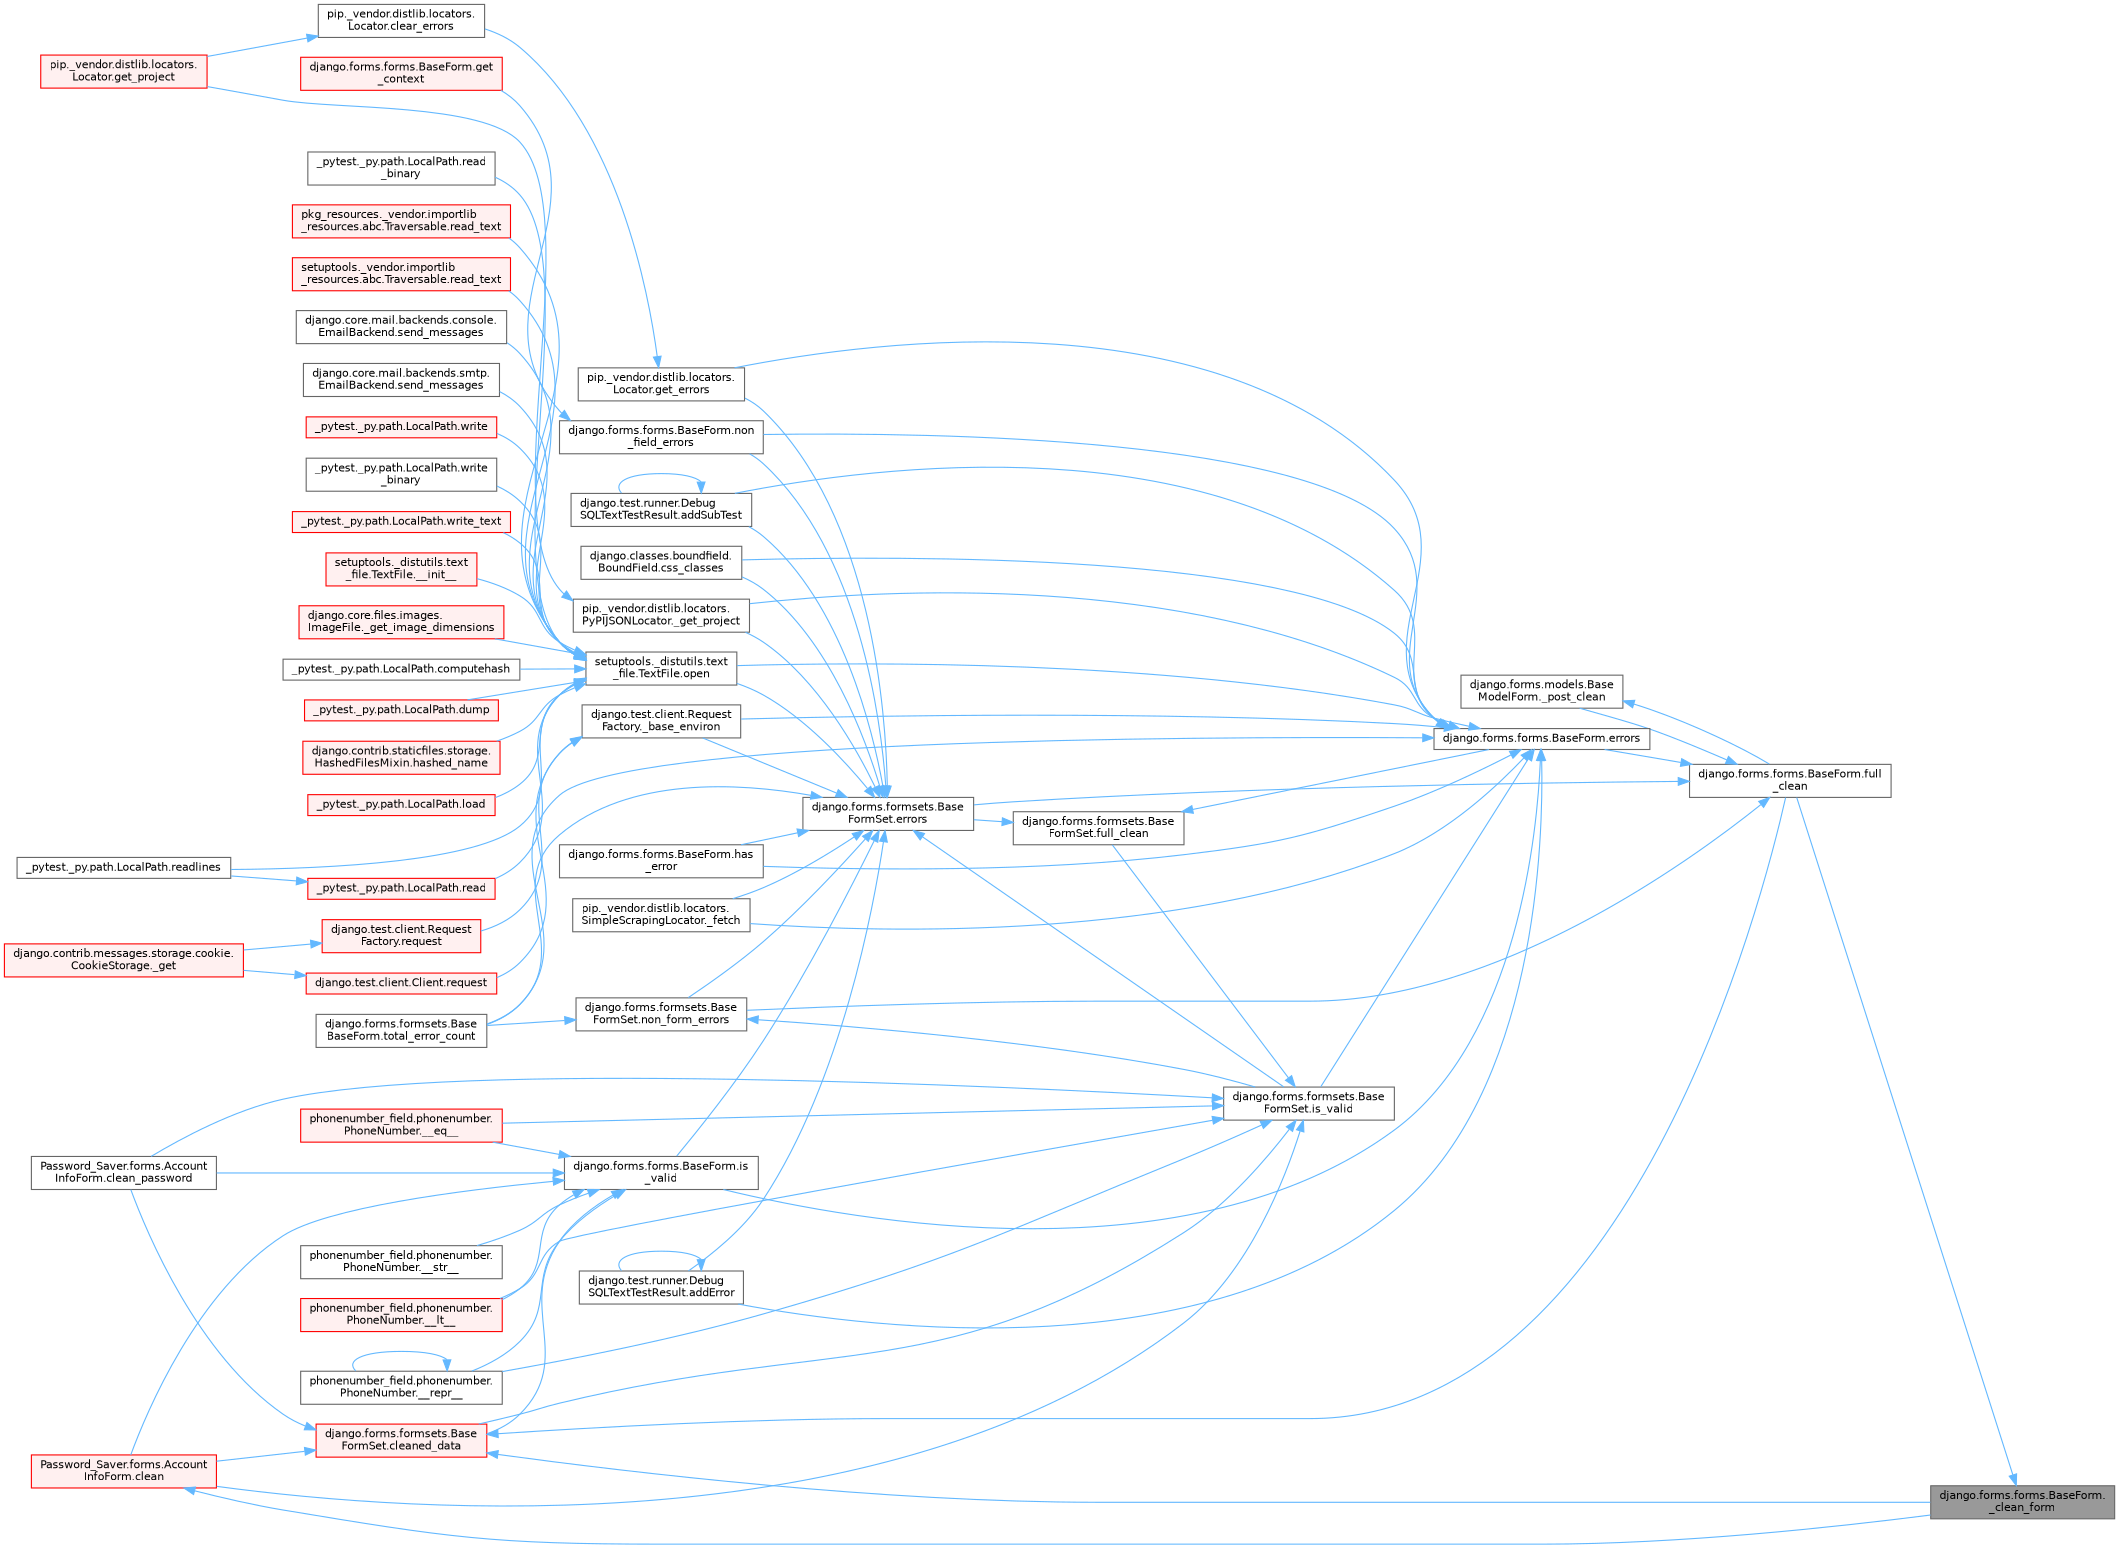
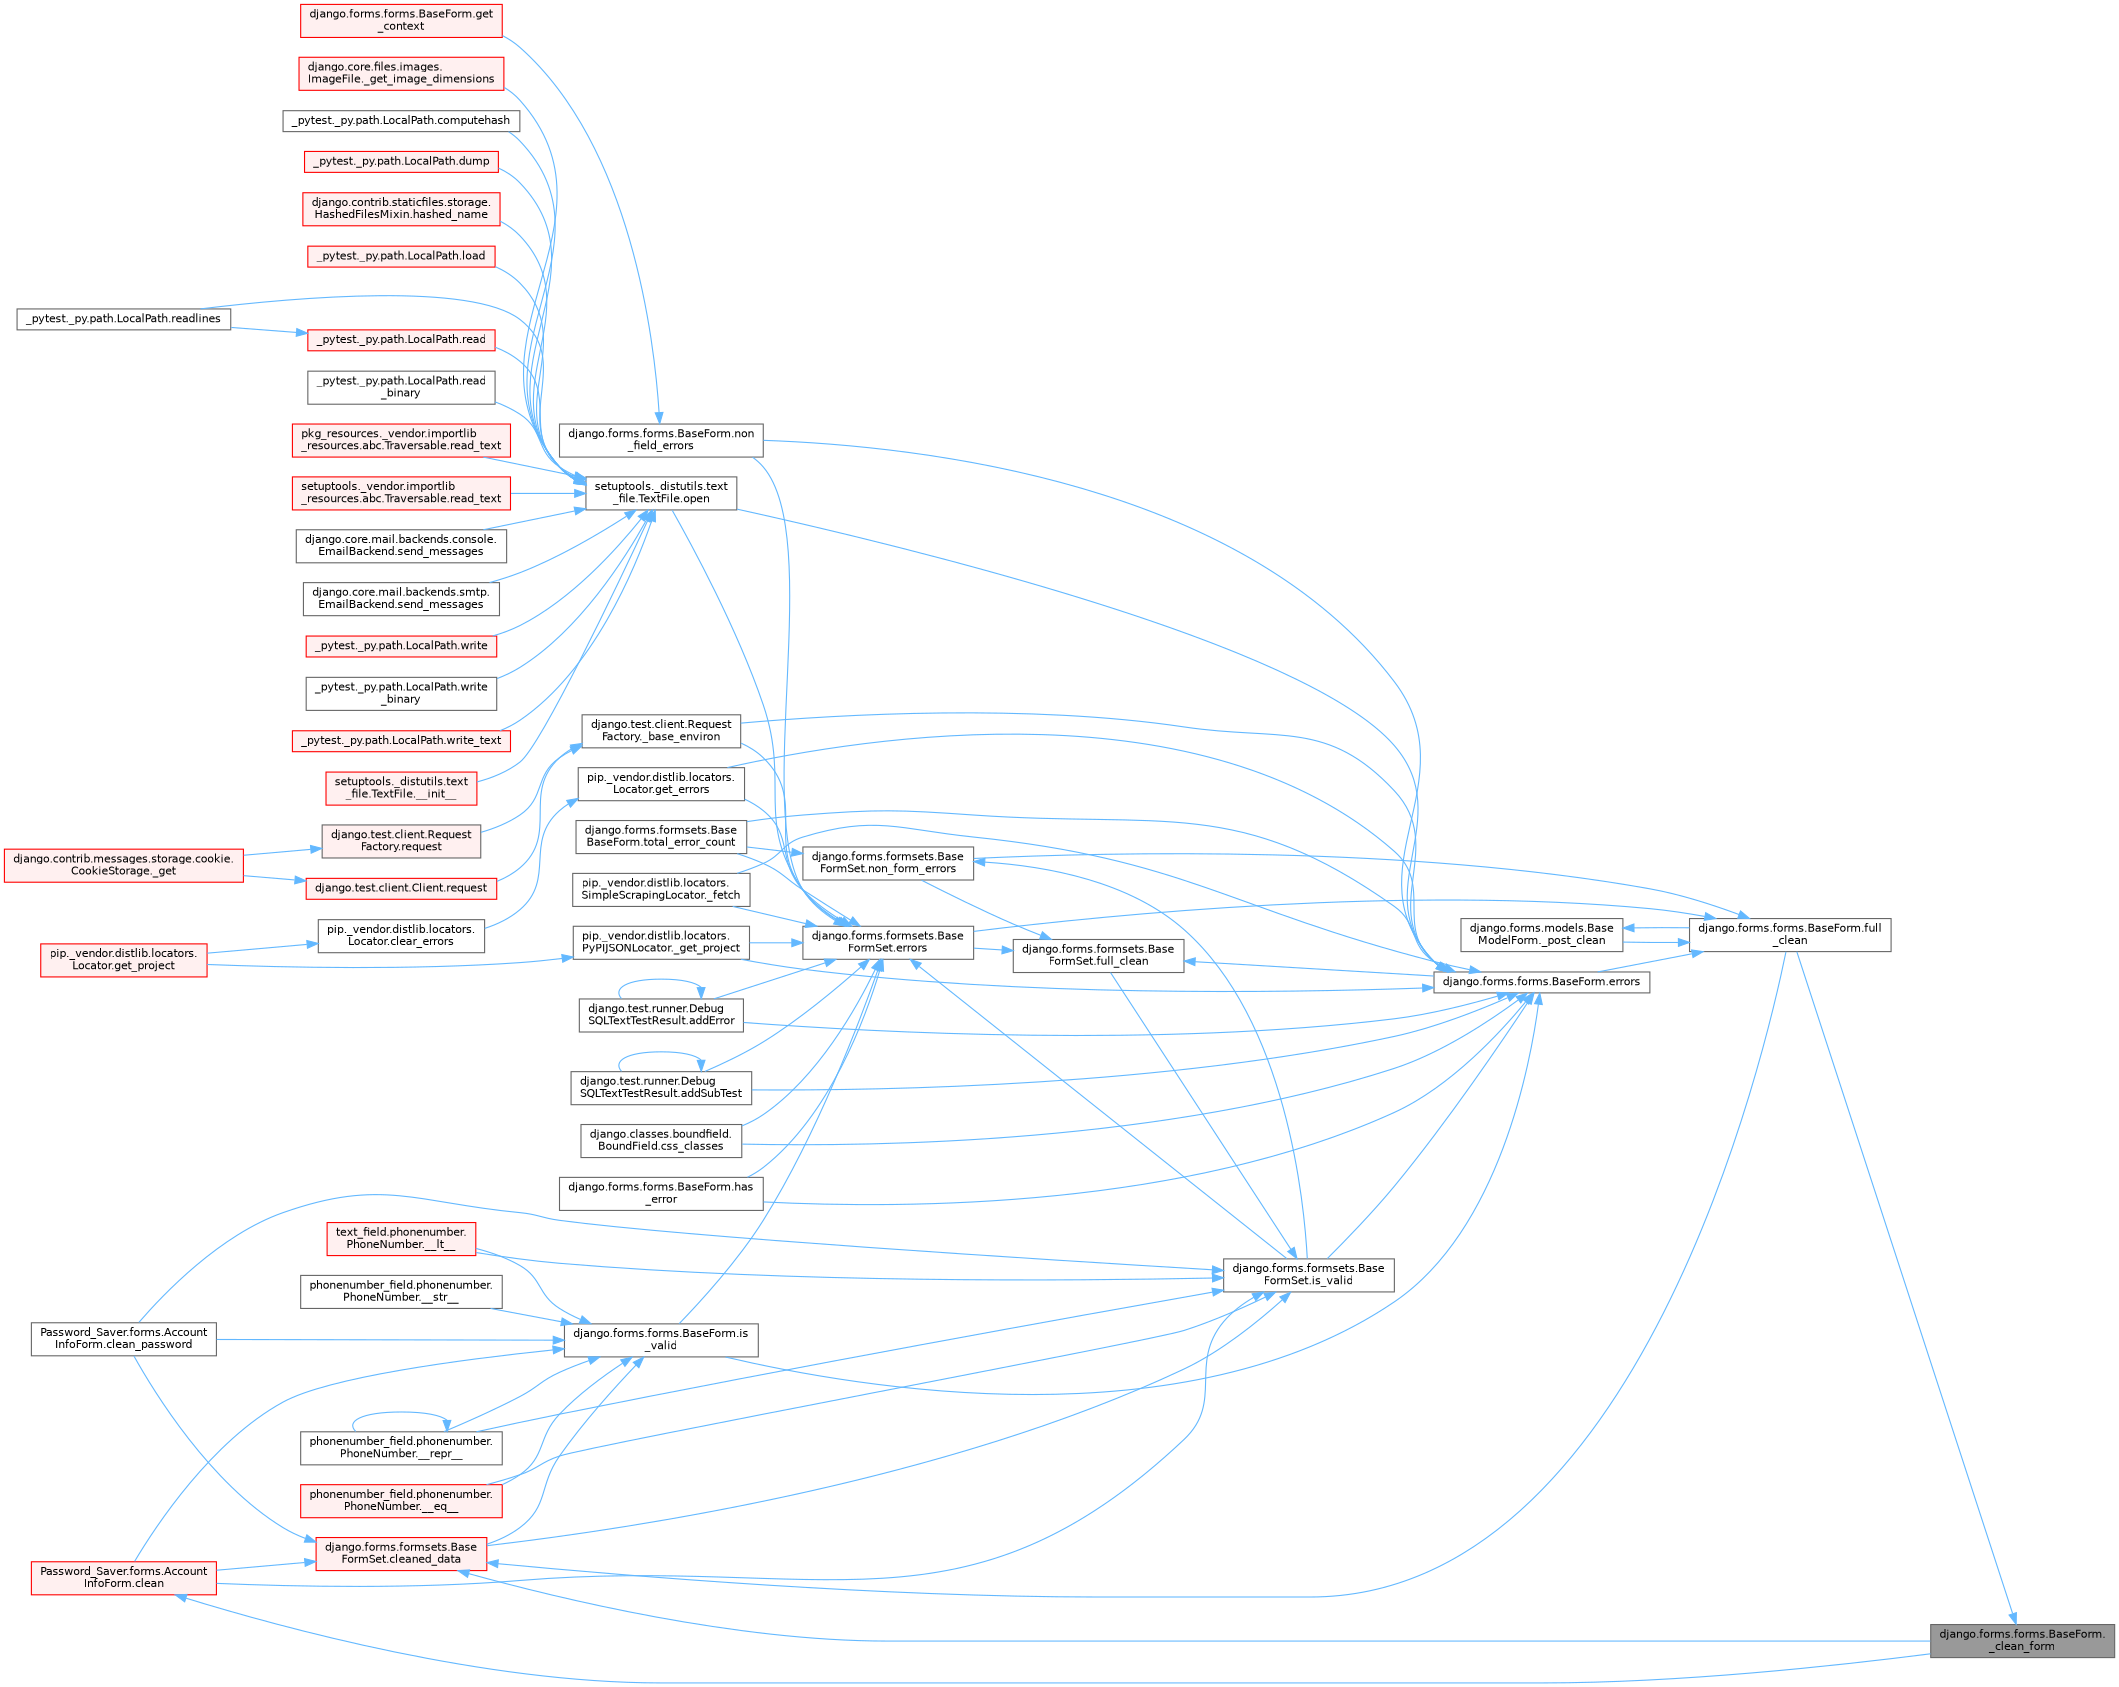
(791, 916) -> (981, 909)
(401, 936) -> (401, 841)
(401, 1315) -> (401, 1239)
